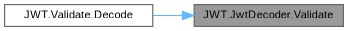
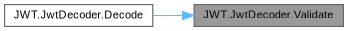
(79, 16) -> (79, 16)
